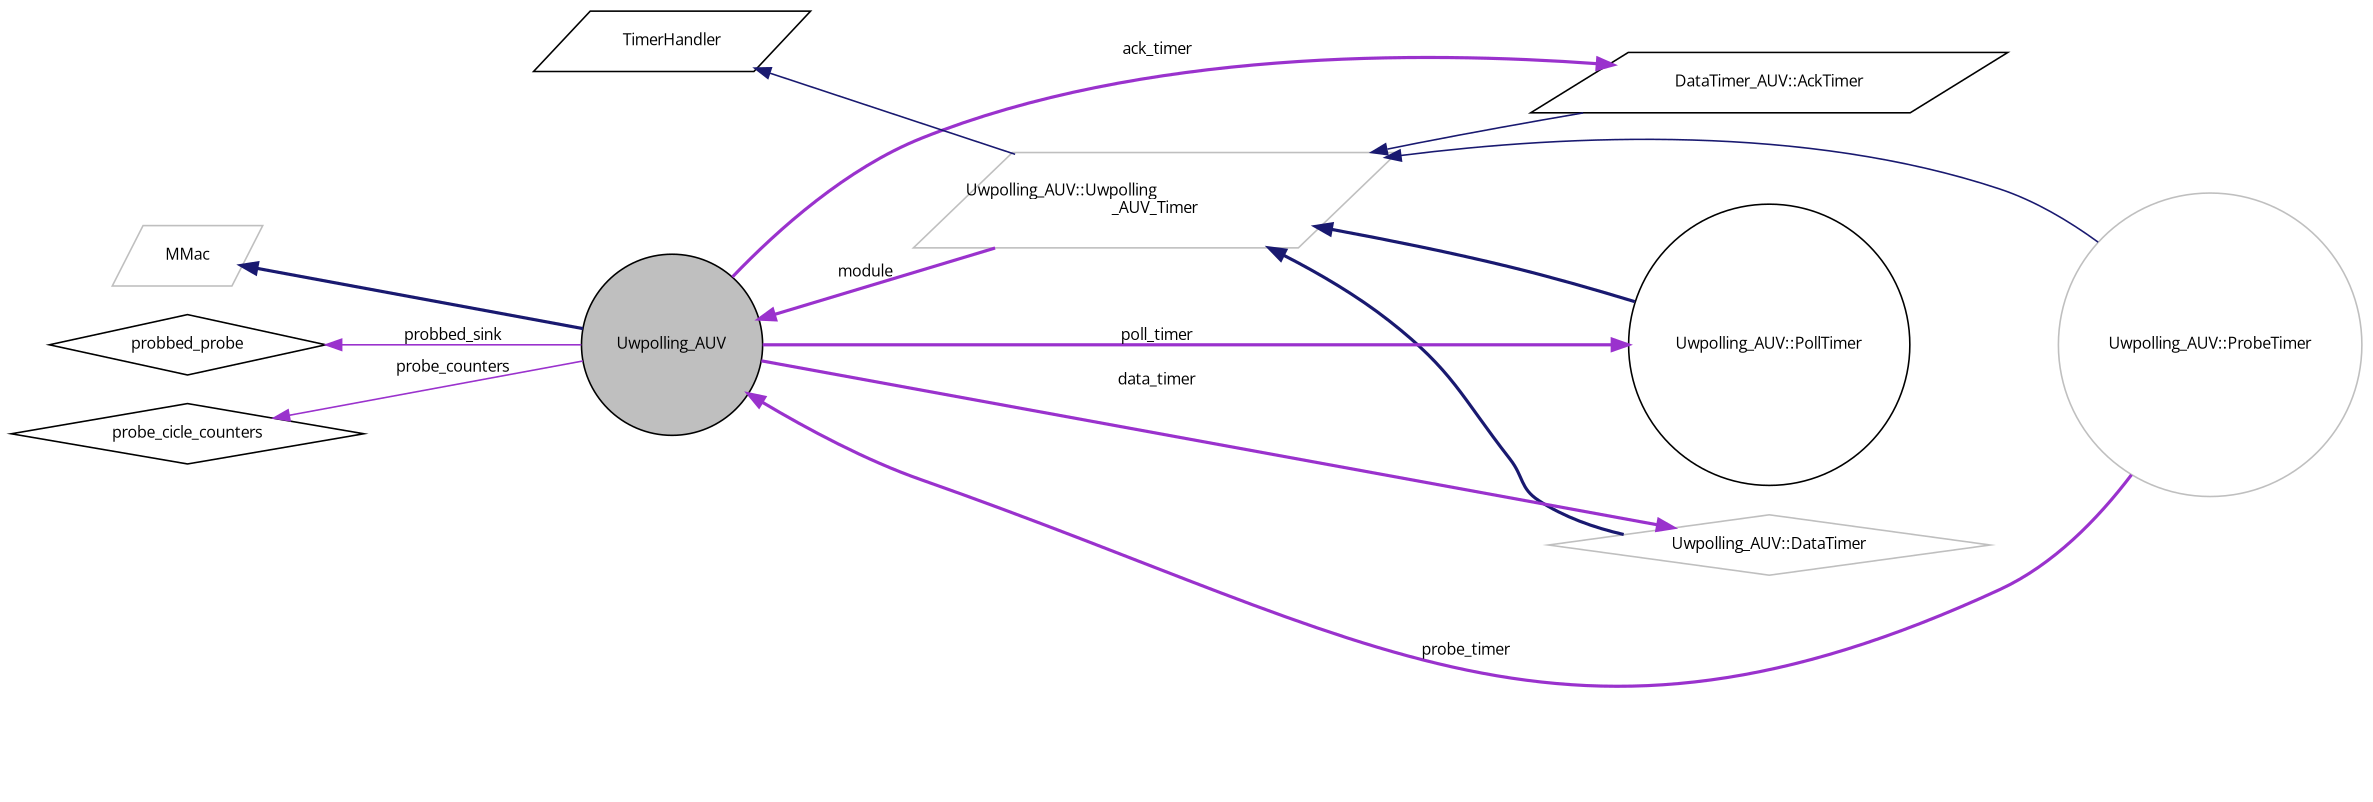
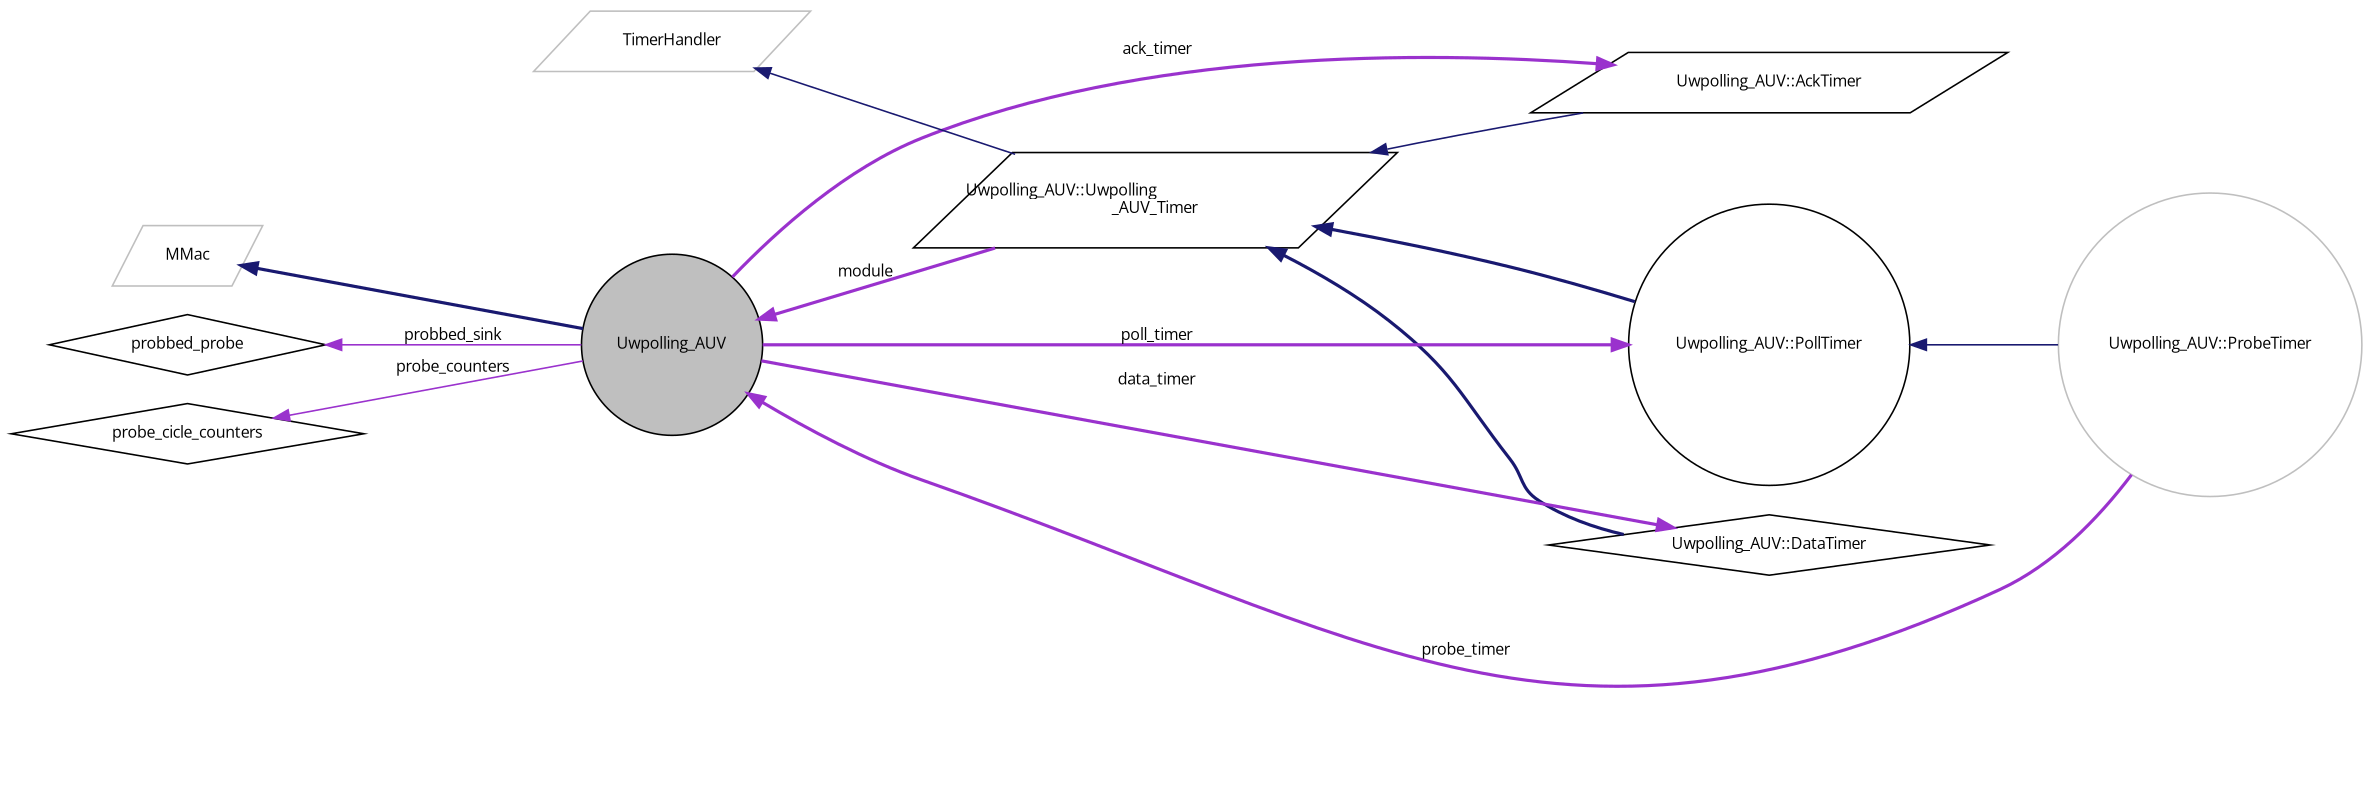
(672, 41) -> (672, 41)
(1769, 83) -> (1769, 83)
(1758, 144) -> (1992, 345)
(1155, 200) -> (1155, 200)
(1769, 545) -> (1769, 545)
